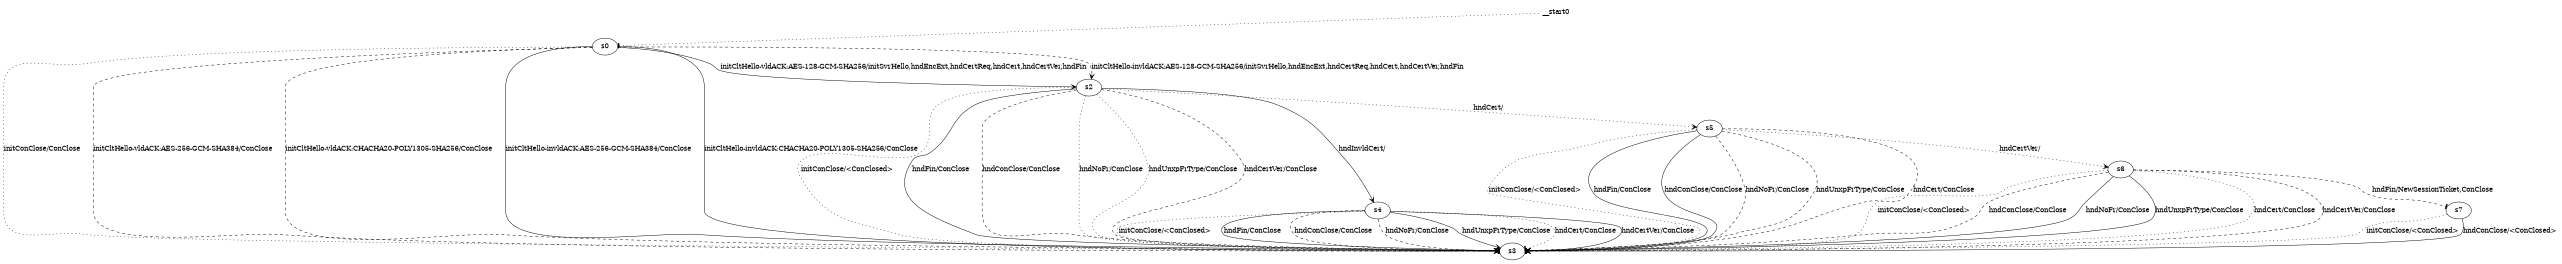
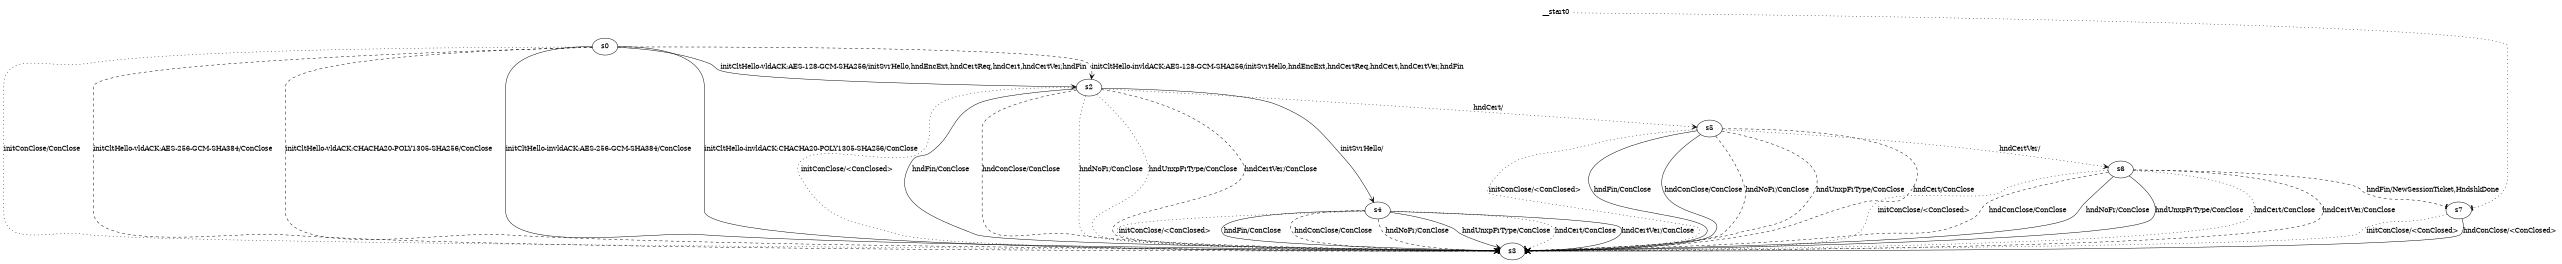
(1079, 29) -> (2132, 22)
(1363, 149) -> (1363, 149)
(2434, 190) -> (2434, 190)
